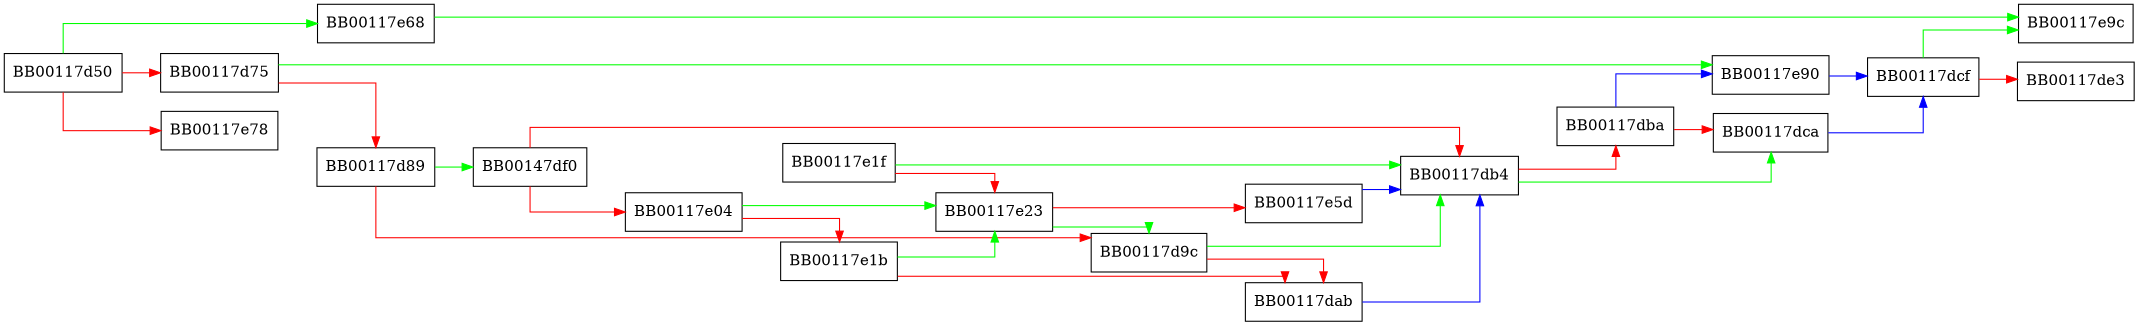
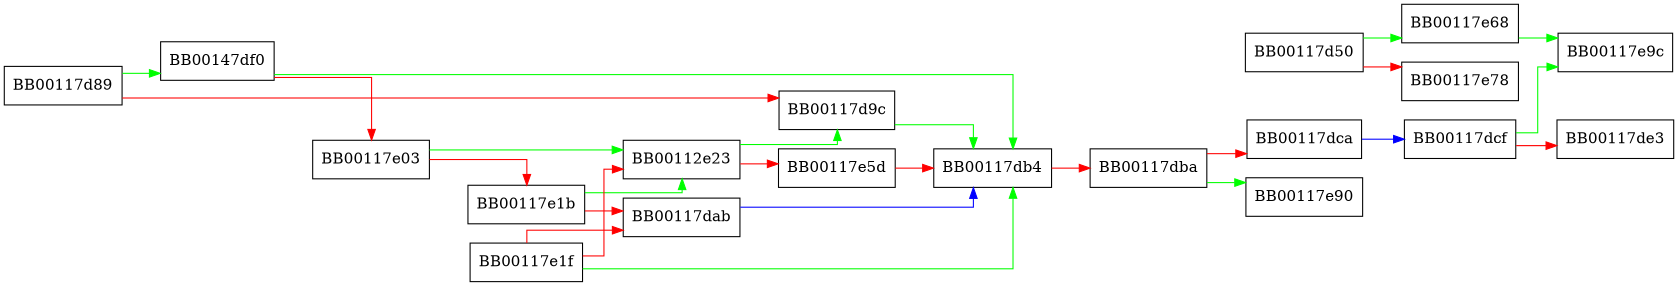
(220, 73) -> none
(1642, 74) -> (1221, 183)
(1843, 76) -> none
(994, 127) -> (675, 75)
(1654, 182) -> none
(1376, 190) -> (909, 168)
(684, 212) -> (371, 160)
(994, 212) -> (682, 160)
(1272, 259) -> (563, 230)
